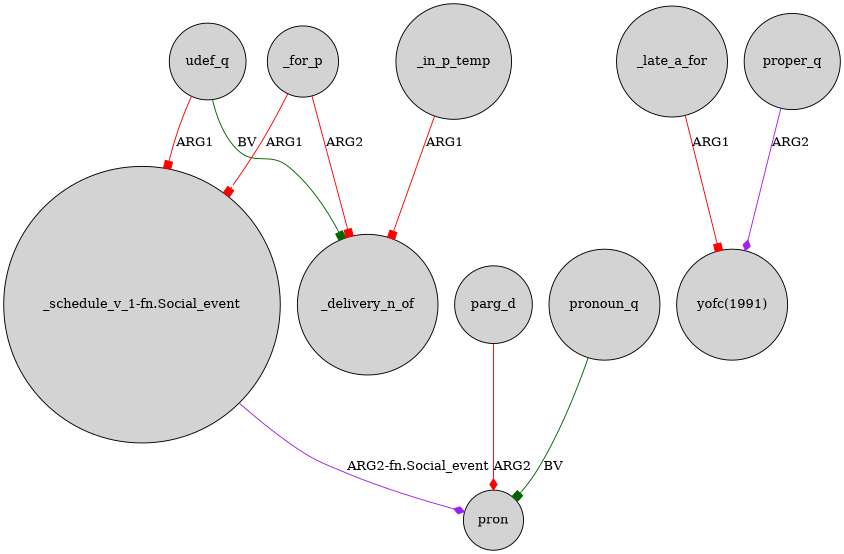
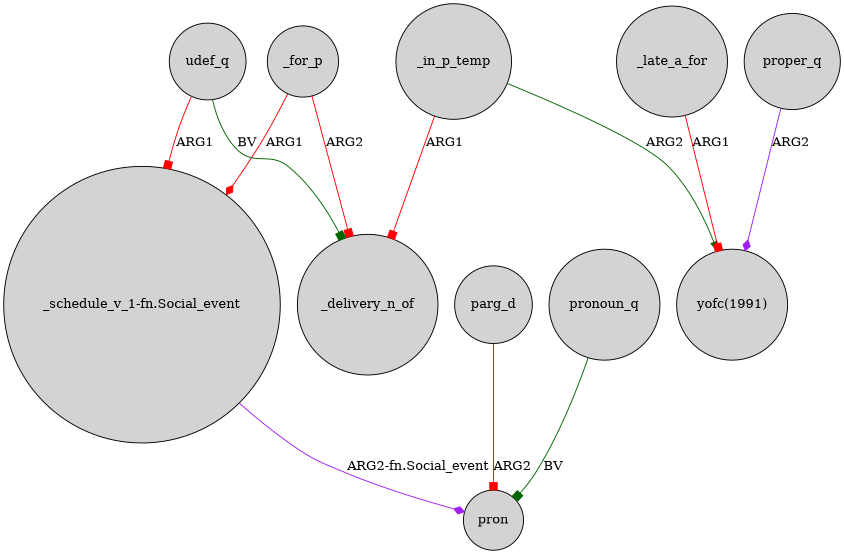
none -> (630, 140)
(262, 141) -> (262, 141)
(493, 412) -> (493, 412)
